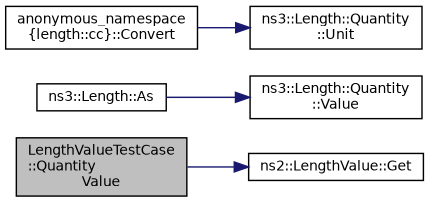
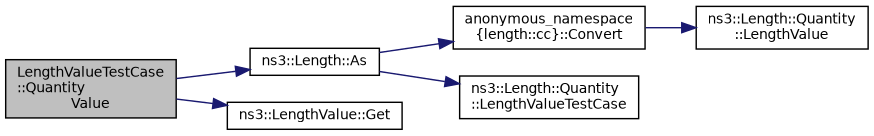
(336, 28) -> (782, 28)
none -> (409, 48)
none -> (206, 75)
(336, 97) -> (549, 97)
(336, 167) -> (315, 116)
